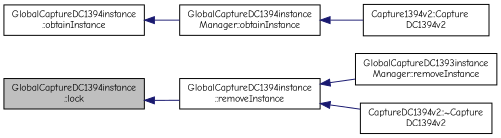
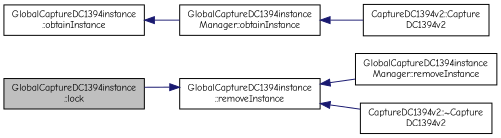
(426, 20) -> (426, 20)
(426, 69) -> (426, 69)
(167, 100) -> (157, 87)
